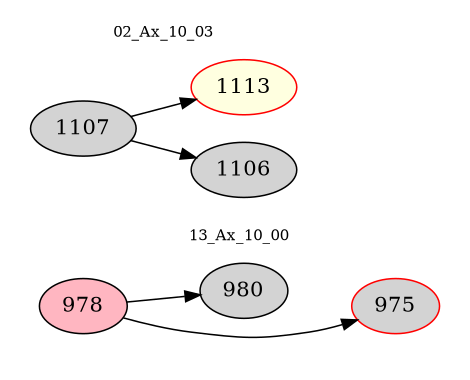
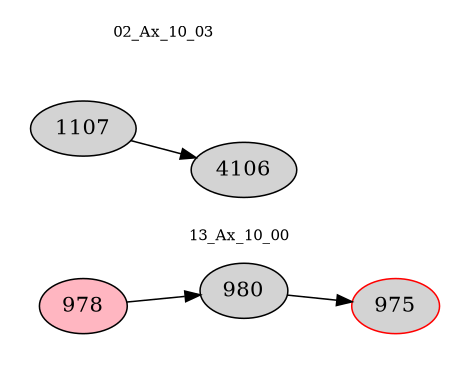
(244, 87) -> none
(244, 170) -> (244, 170)
(232, 337) -> (312, 298)
